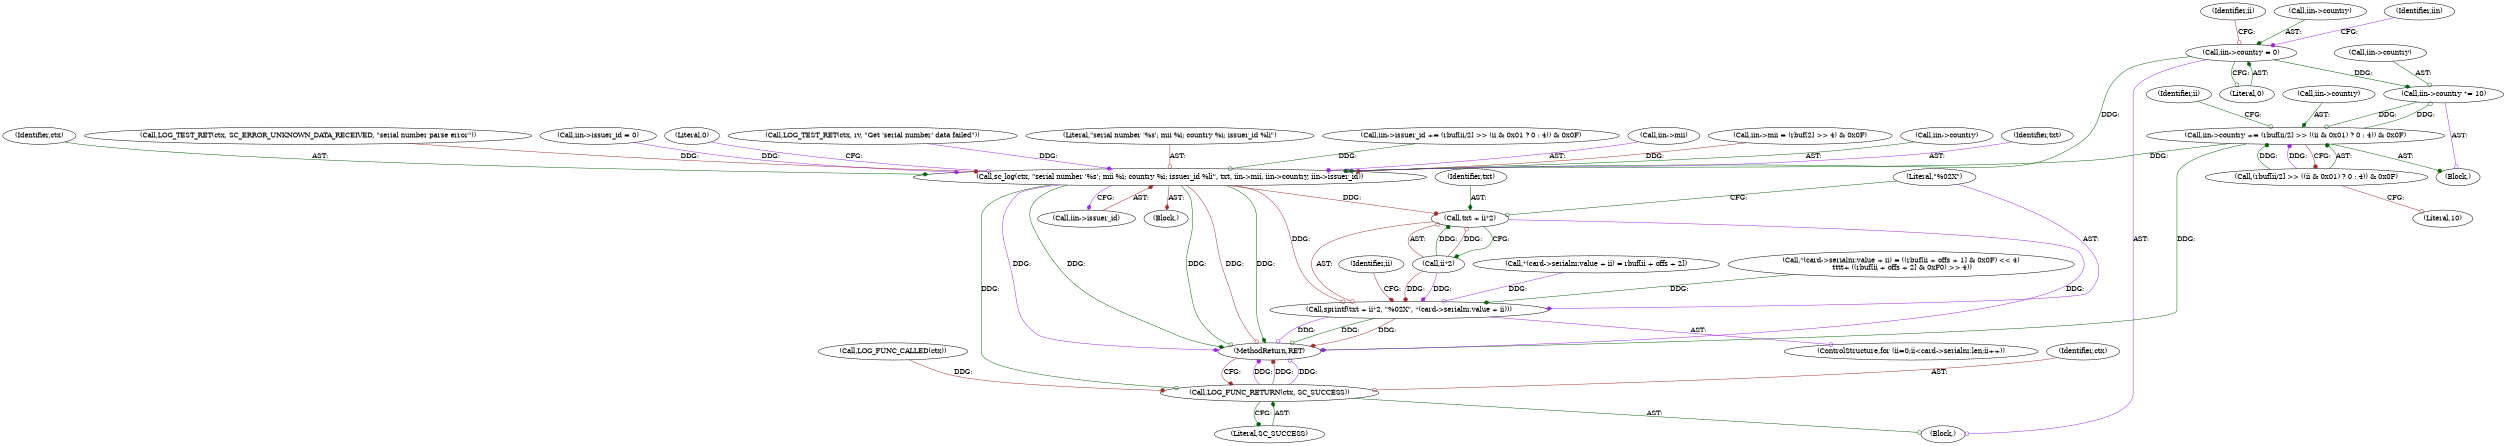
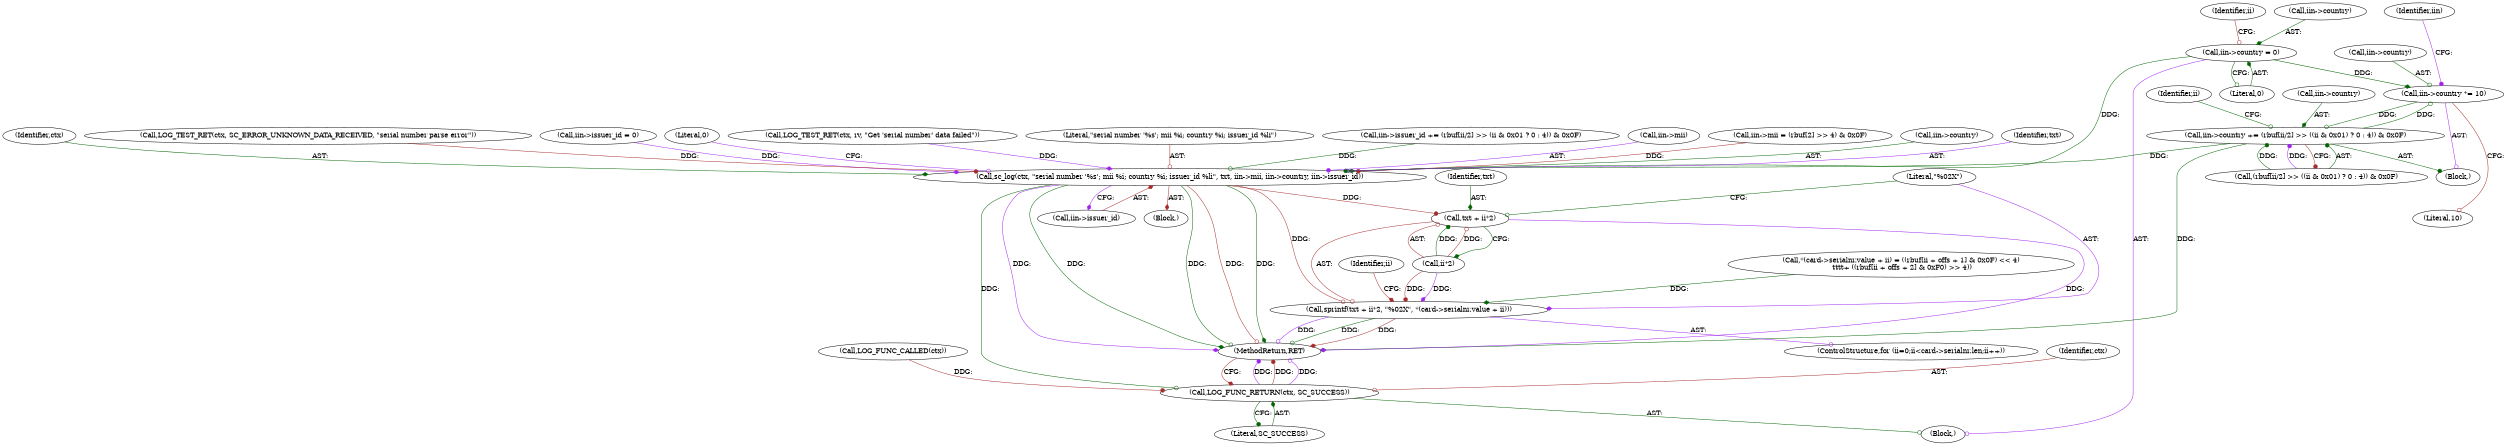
(2335, 31) -> (2433, 51)
(2380, 198) -> (2486, 156)
(1596, 264) -> none
